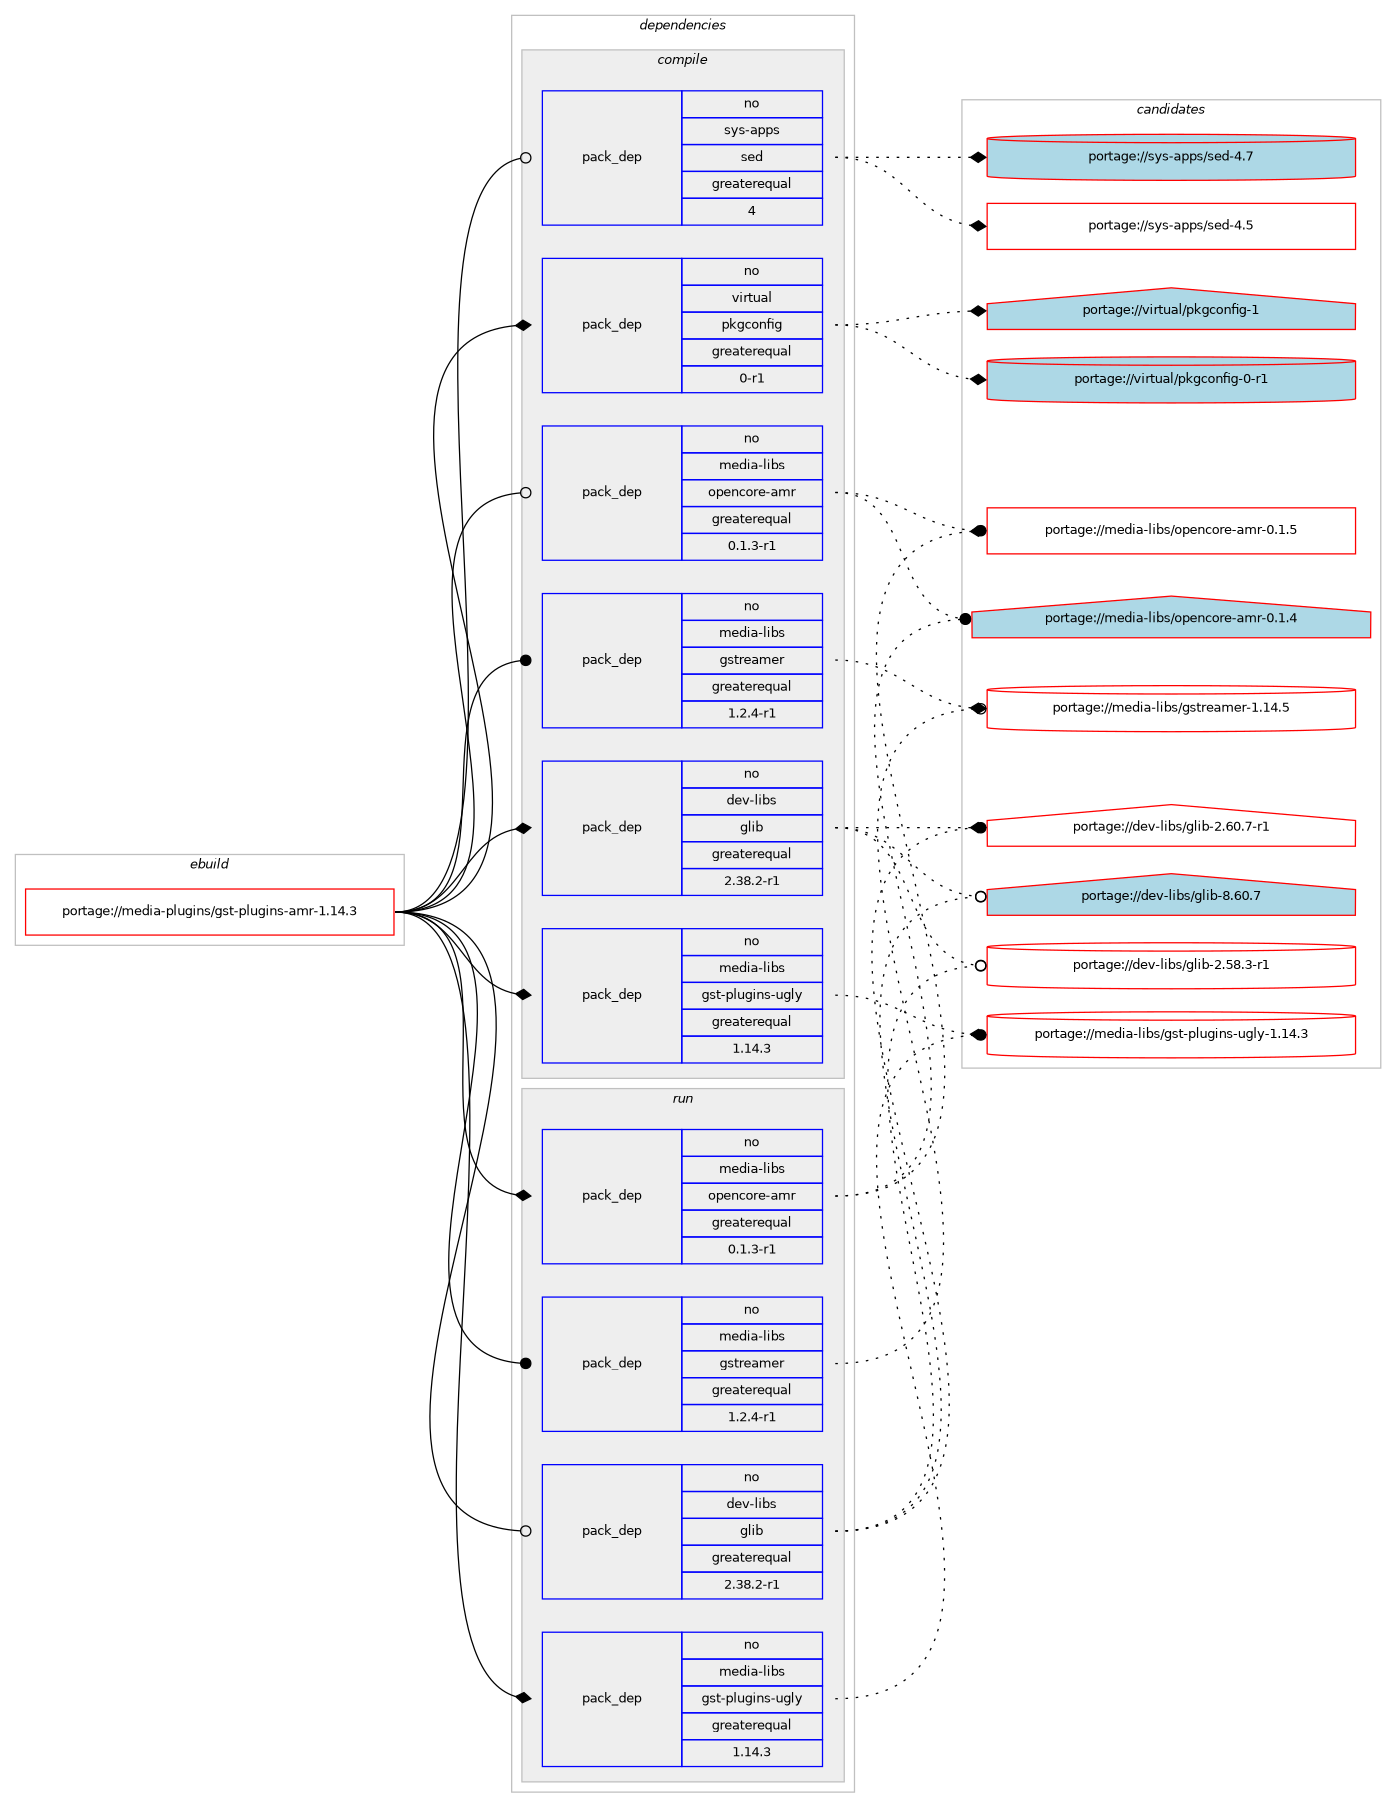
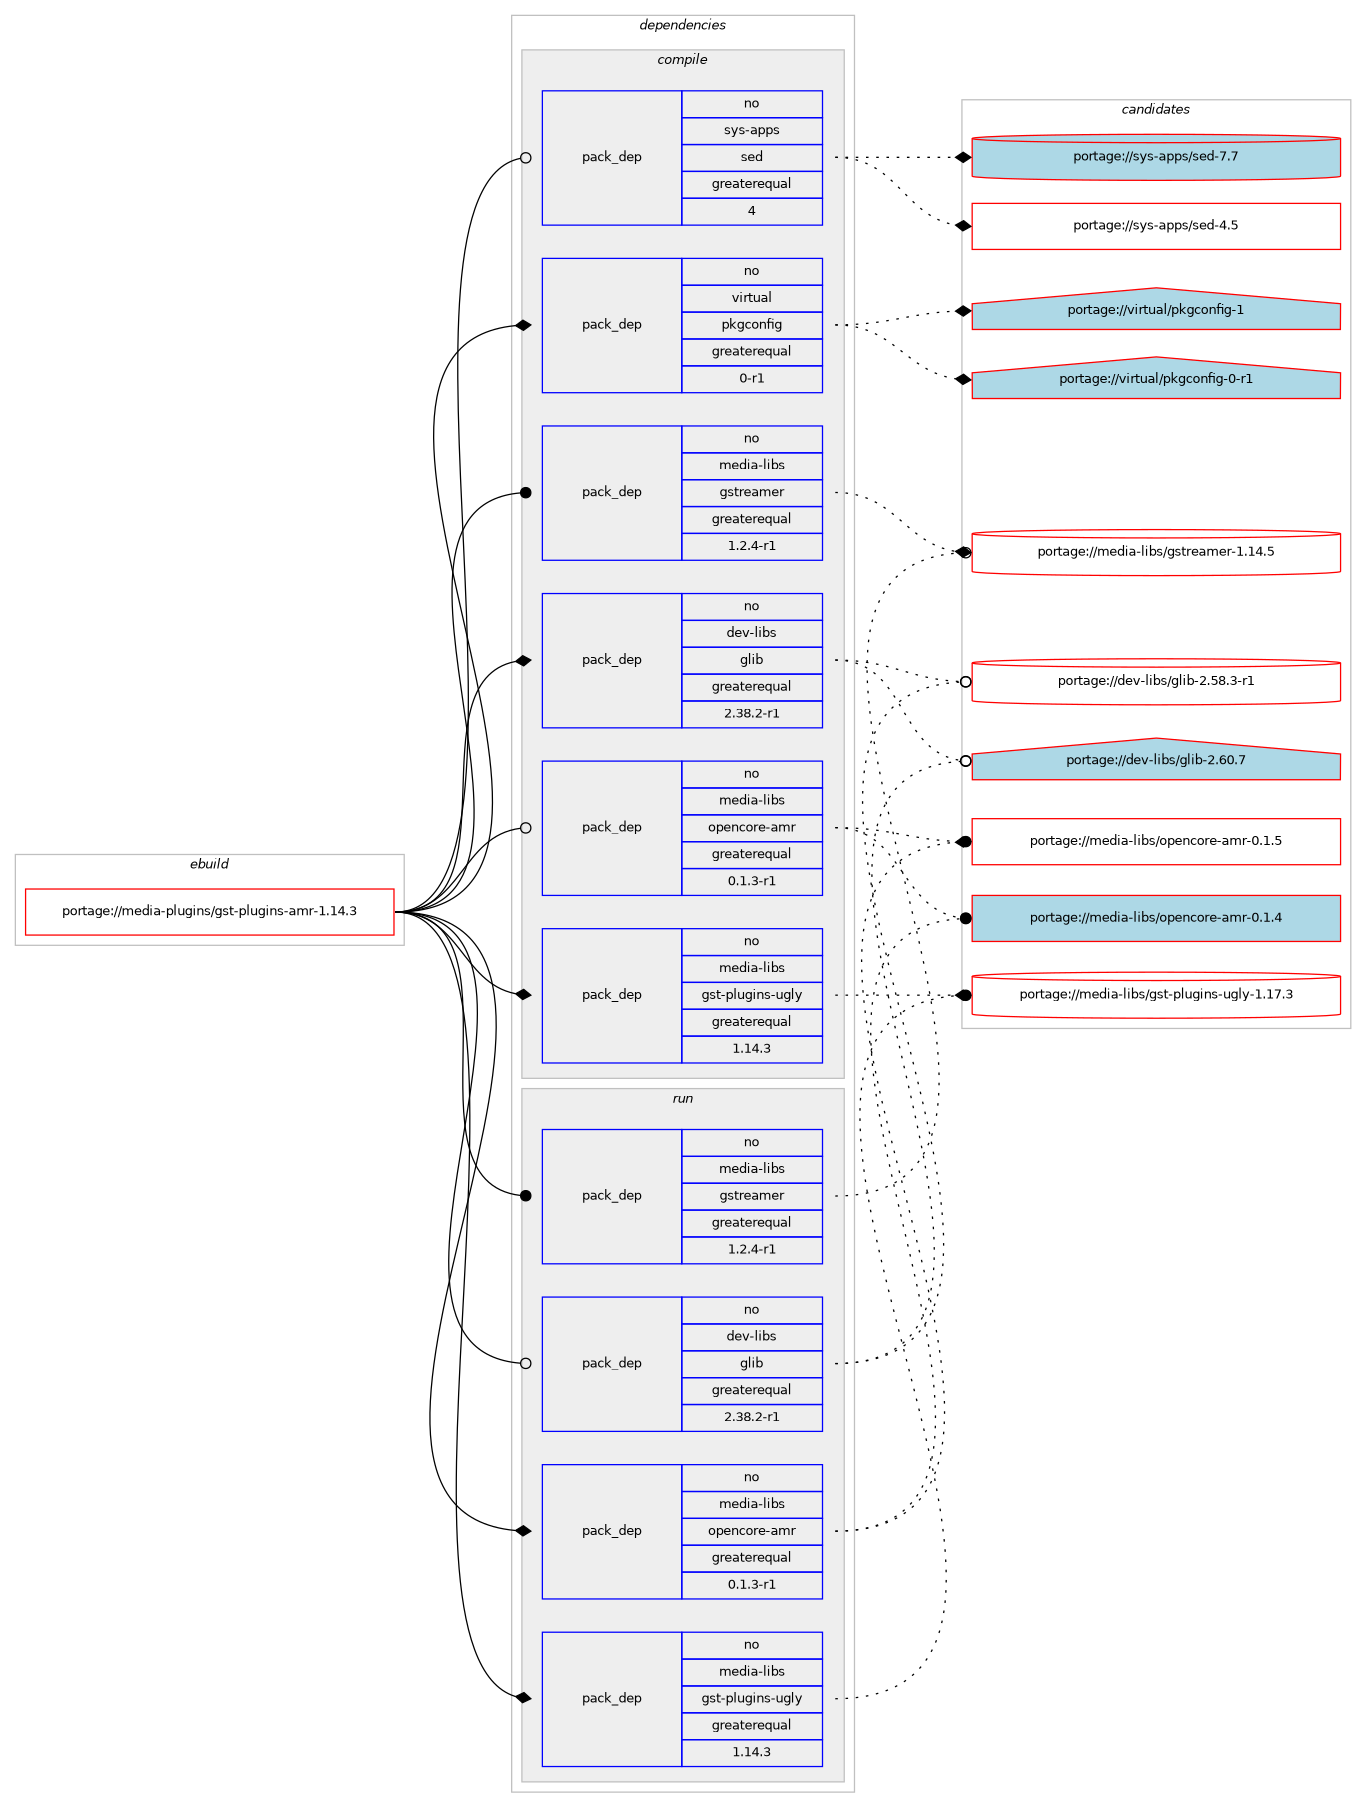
(1171, 157) -> (1156, 157)
(1171, 380) -> (1156, 380)
(1171, 619) -> (1156, 918)
(1171, 828) -> none
(1171, 897) -> (1156, 761)
(1171, 1035) -> (1156, 995)
